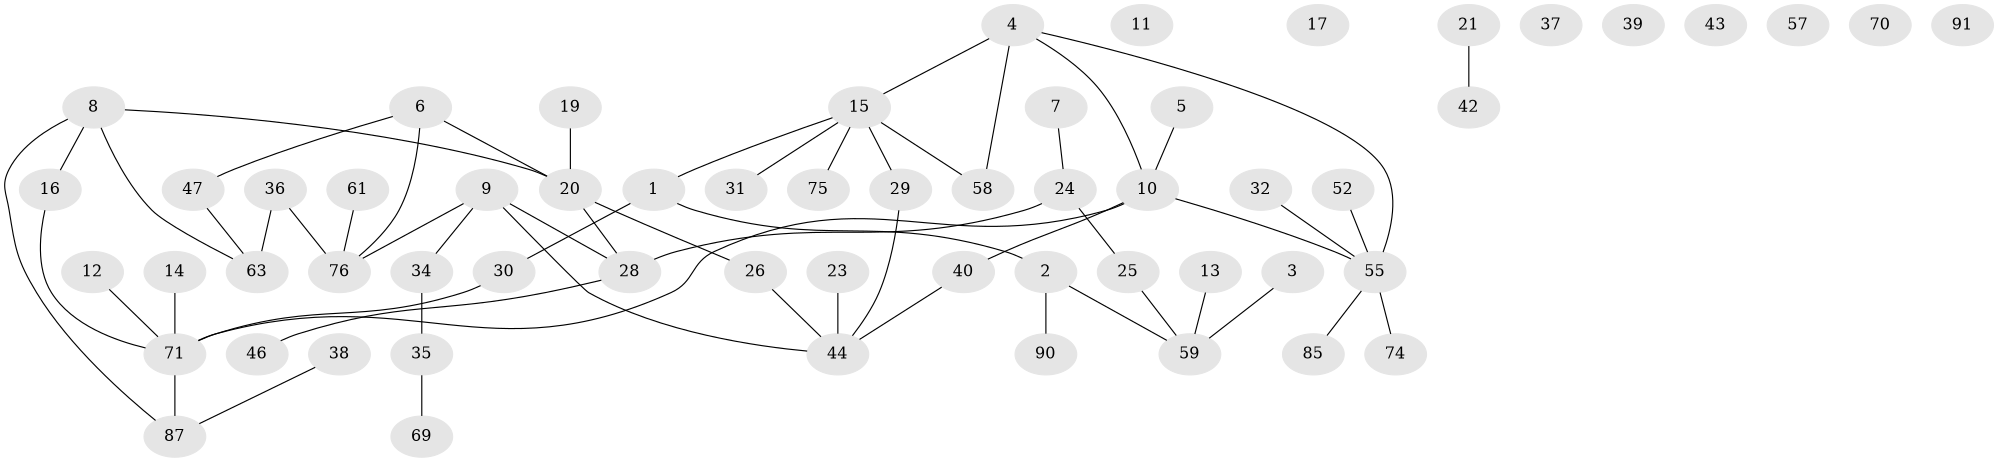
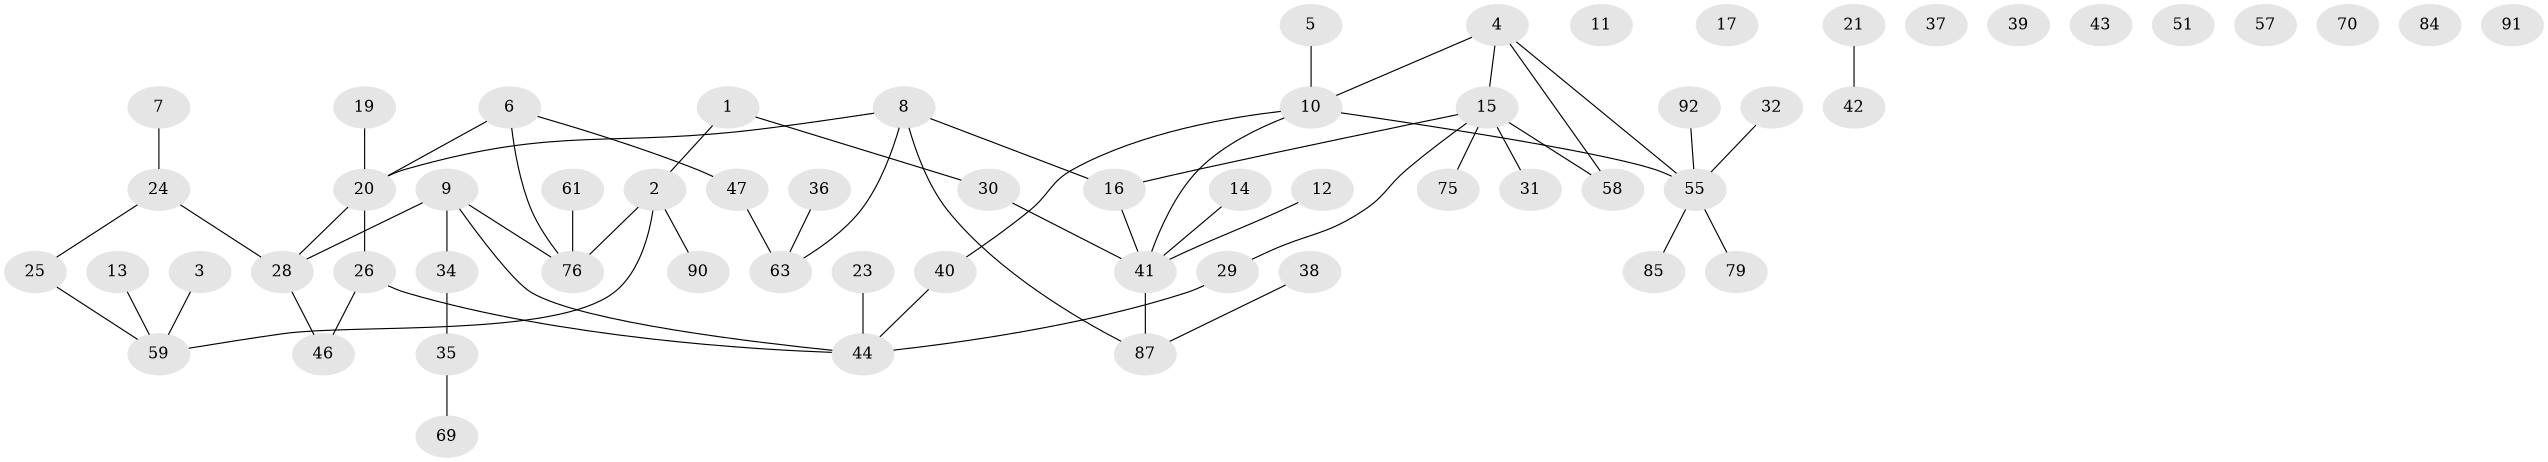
none -> (2183, 25)
none -> (2430, 25)
(755, 146) -> (1300, 147)
(1343, 190) -> (1689, 107)
(307, 231) -> (614, 231)
none -> (344, 313)
(175, 354) -> (1145, 272)
(1396, 354) -> (1736, 272)
